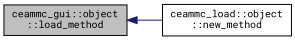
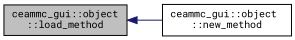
(227, 20) -> (227, 20)
